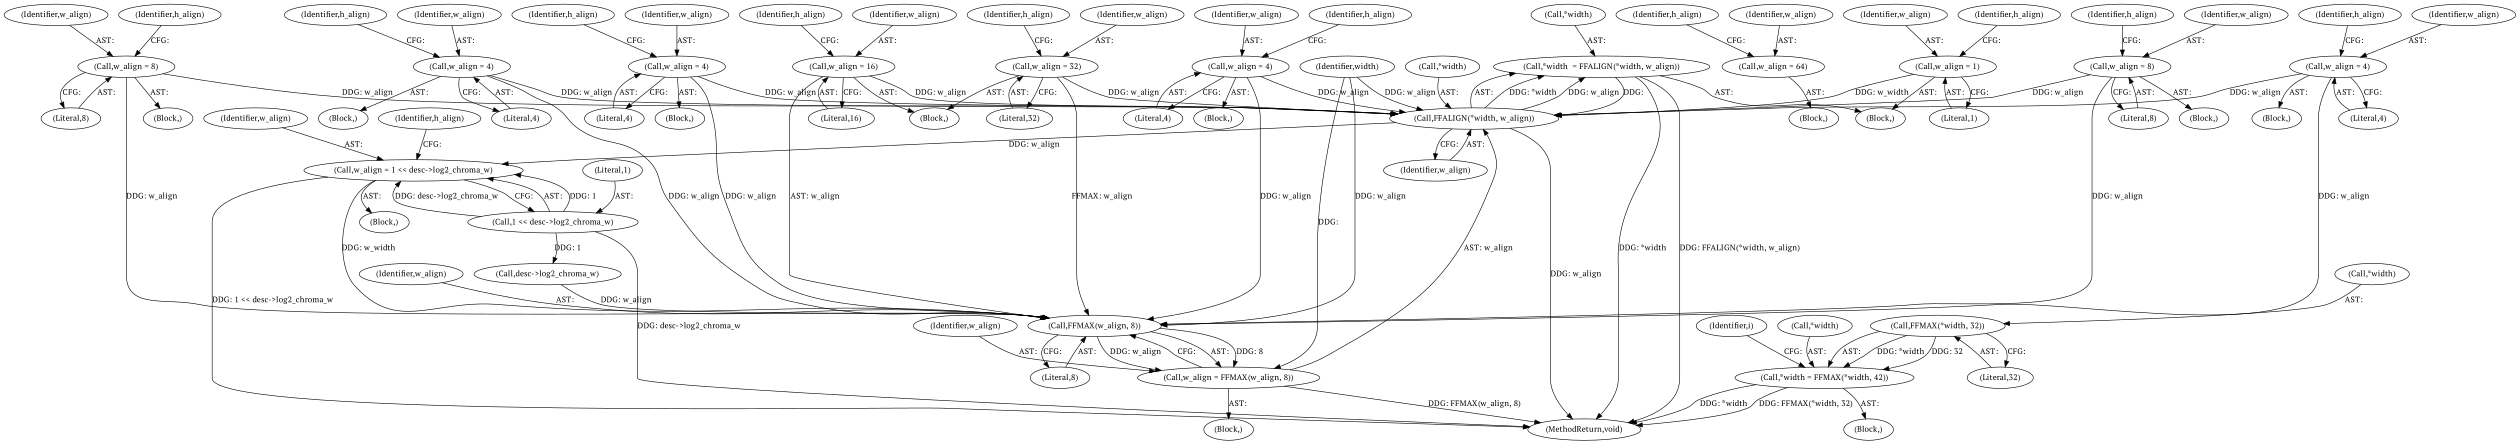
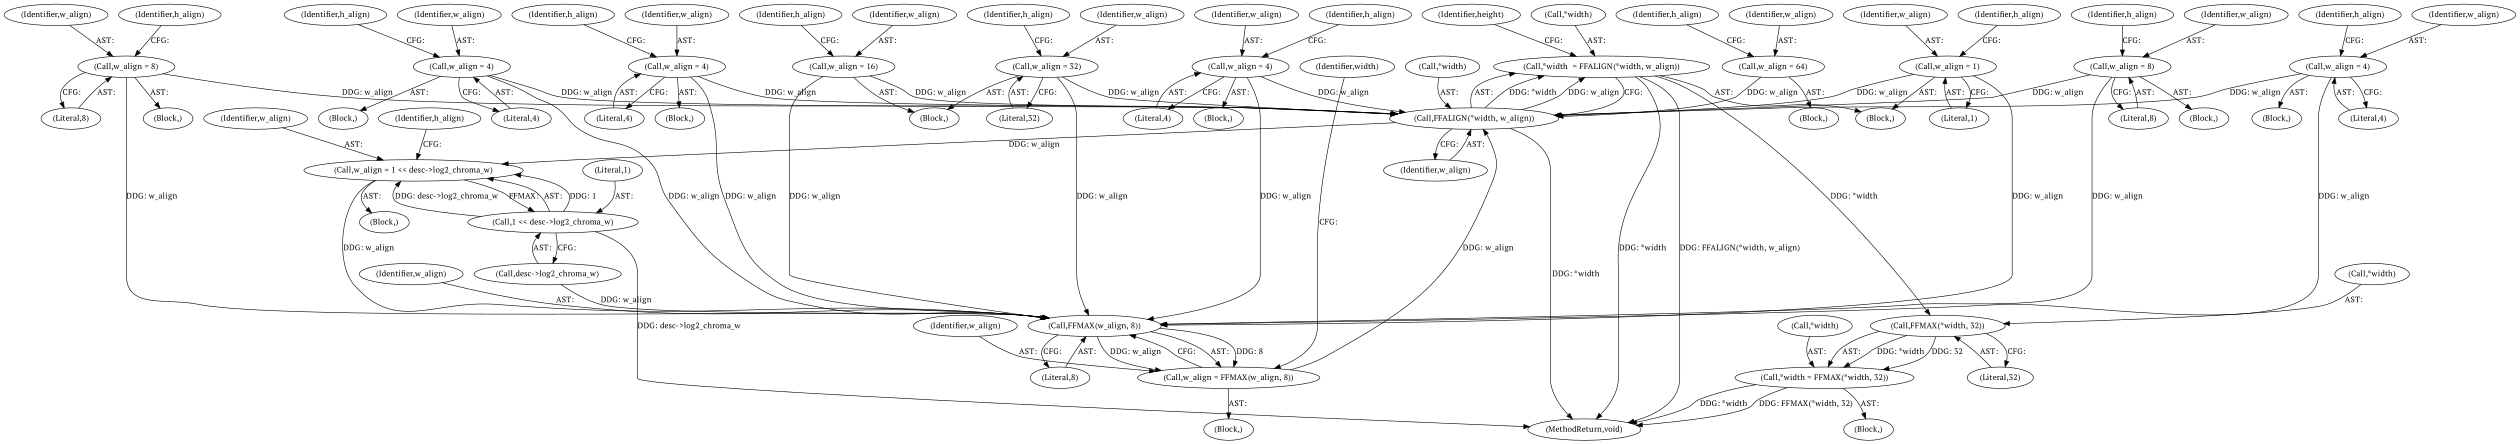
none -> (1471, 15)
(1635, 93) -> (1635, 93)
(1882, 93) -> (1882, 93)
(1385, 97) -> (1702, 105)
(841, 119) -> none
none -> (1805, 176)
(525, 196) -> (525, 196)
(815, 196) -> (815, 196)
(1102, 196) -> (1102, 196)
(1330, 222) -> (1330, 222)
(369, 248) -> (369, 248)
(568, 248) -> (568, 248)
(1488, 248) -> (1488, 248)
none -> (533, 251)
(1576, 274) -> (1576, 274)
(1354, 278) -> (1887, 302)
(1732, 326) -> none
(1825, 378) -> (1825, 378)
(1409, 404) -> none
(723, 409) -> none
